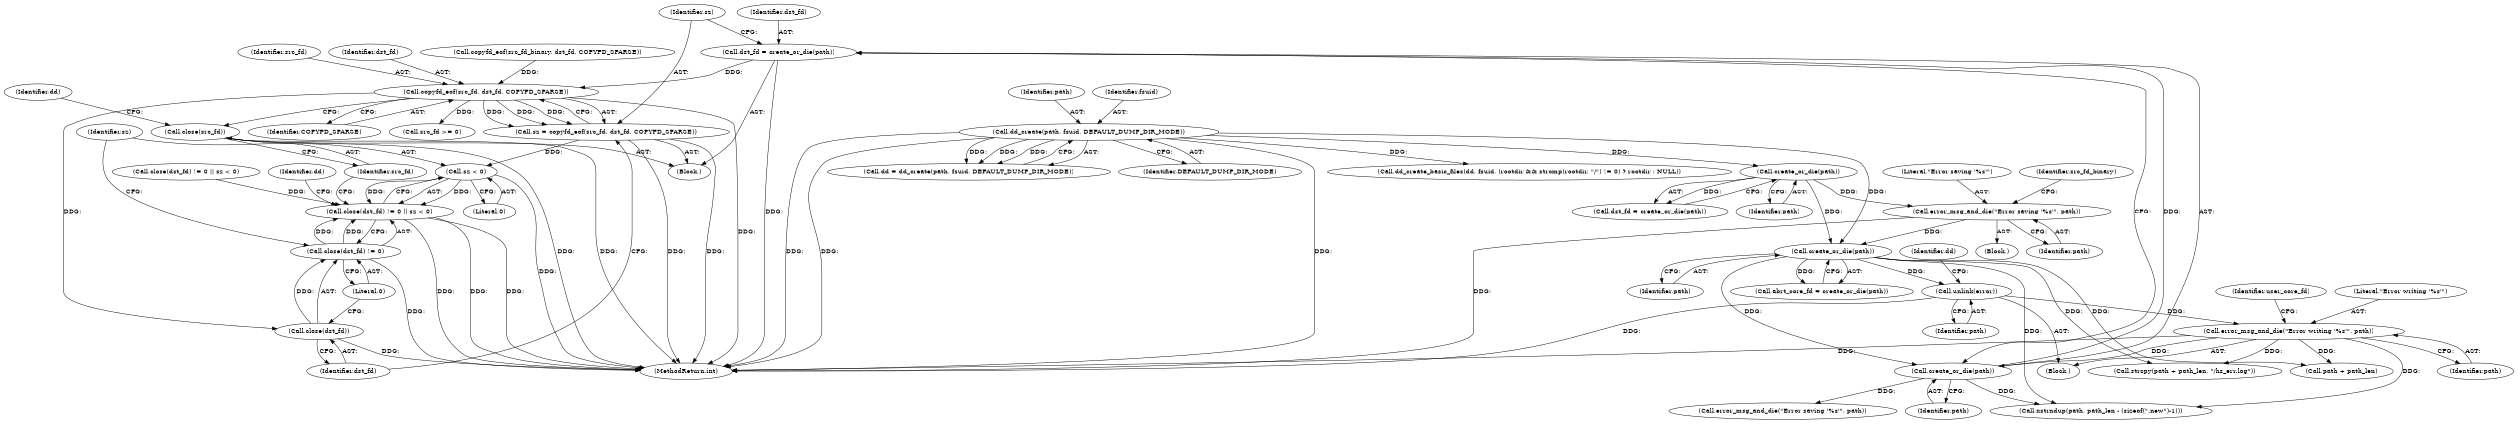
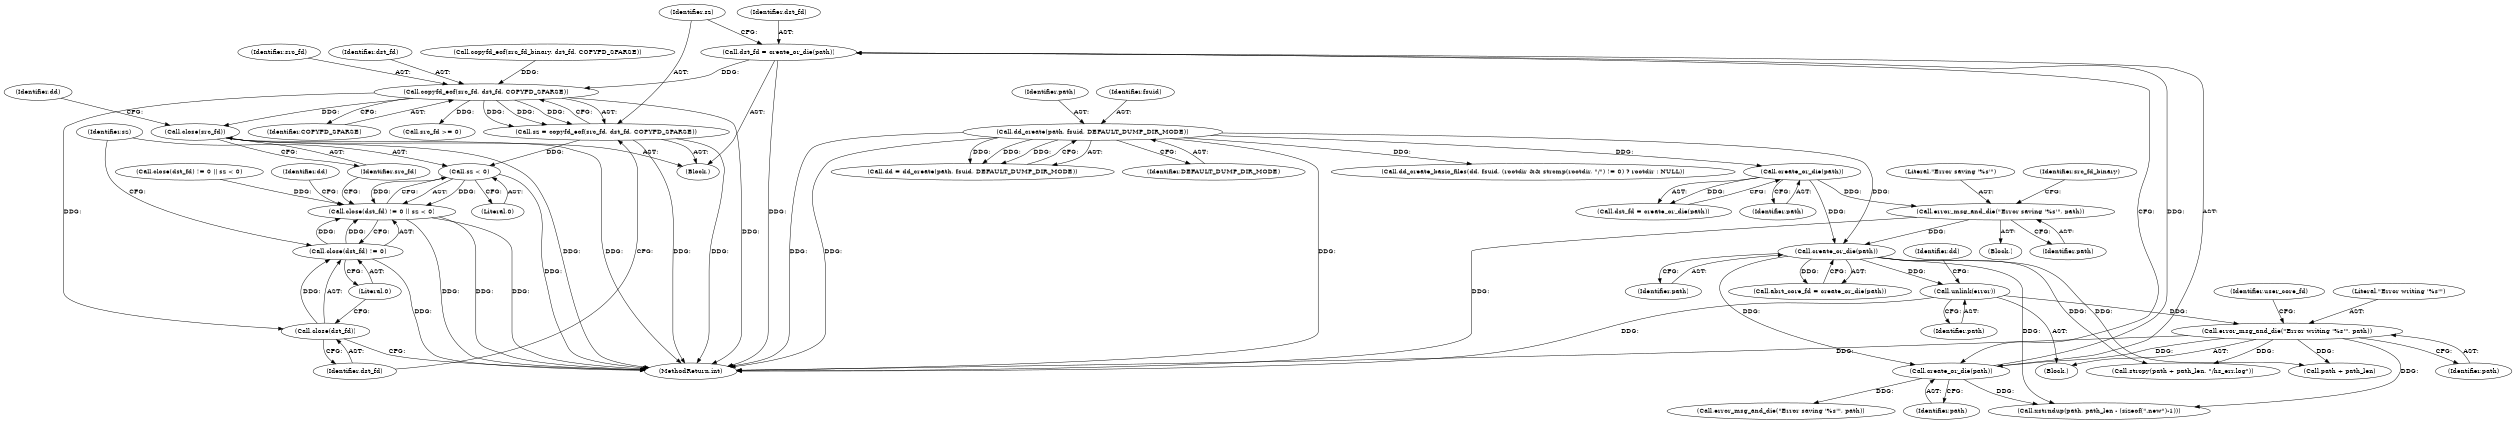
(332, 112) -> (332, 112)
(392, 351) -> (398, 351)
